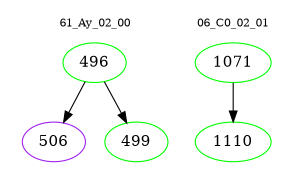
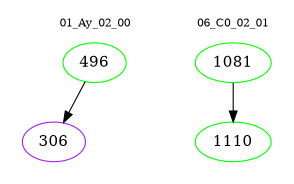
(95, 24) -> (95, 24)
(233, 63) -> (233, 63)
(54, 142) -> (54, 142)
(136, 142) -> none
